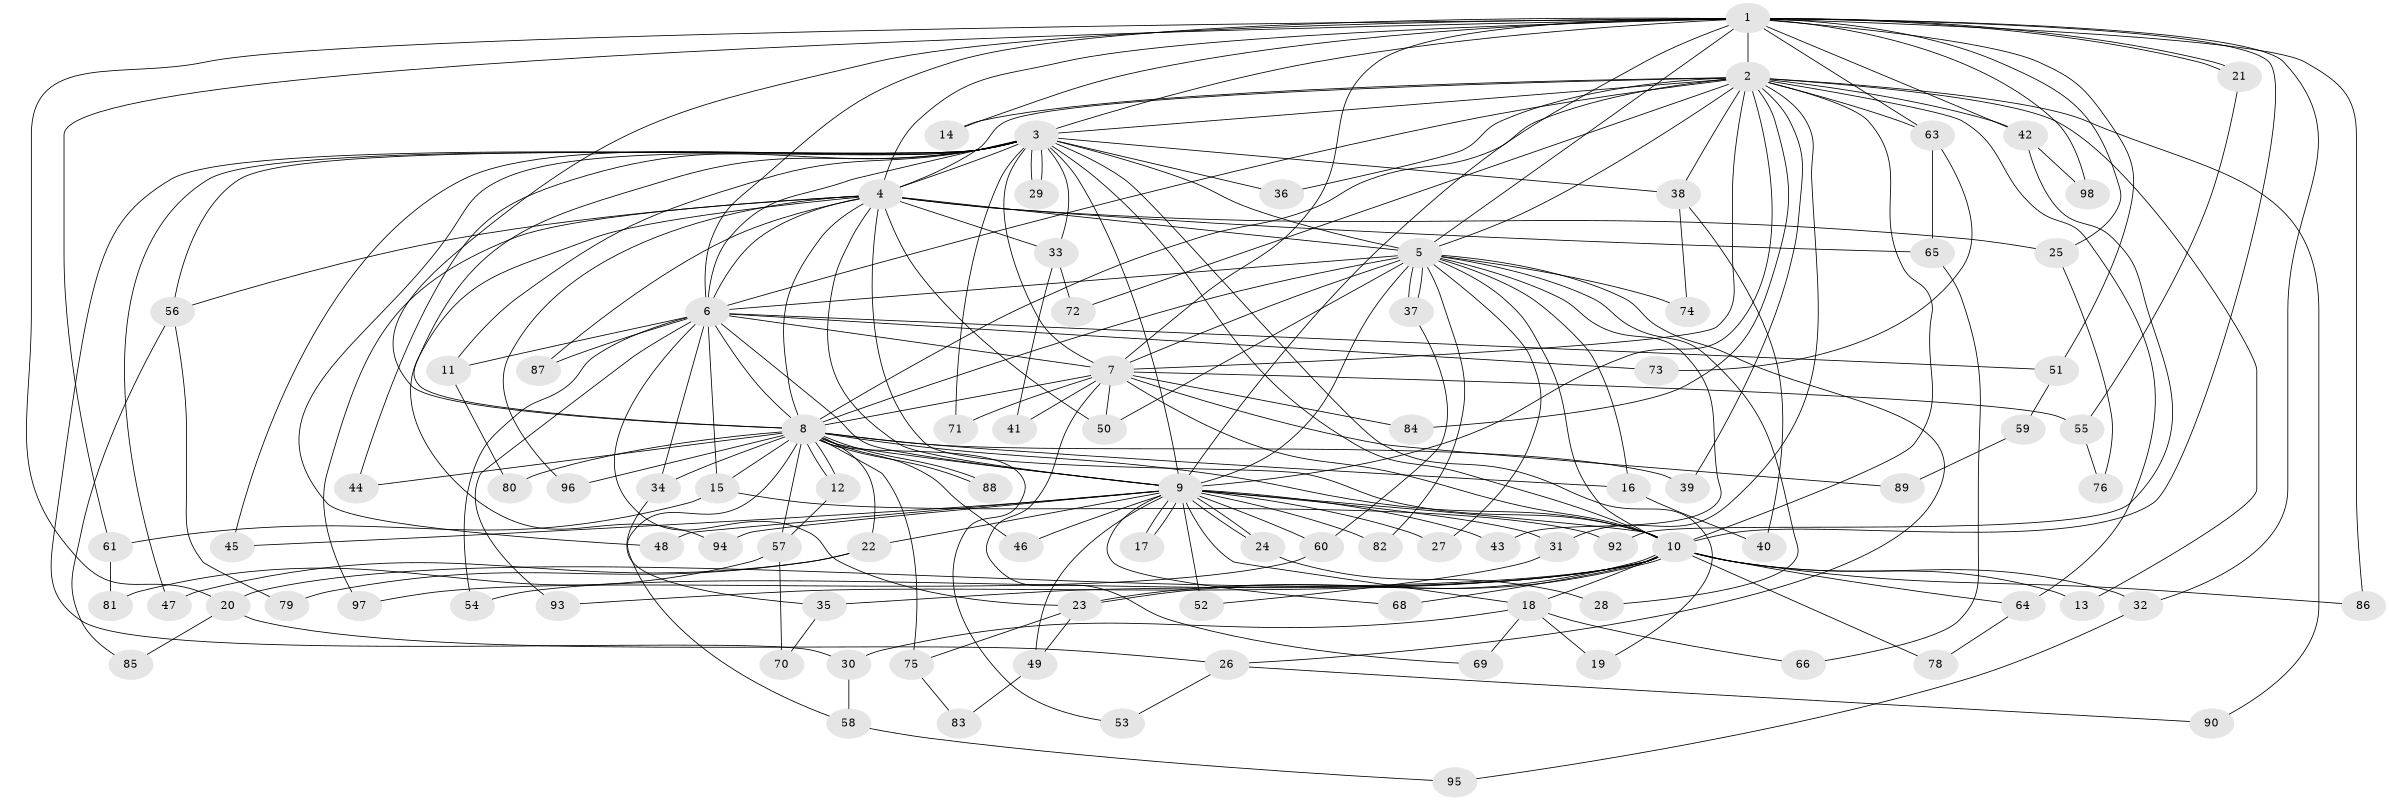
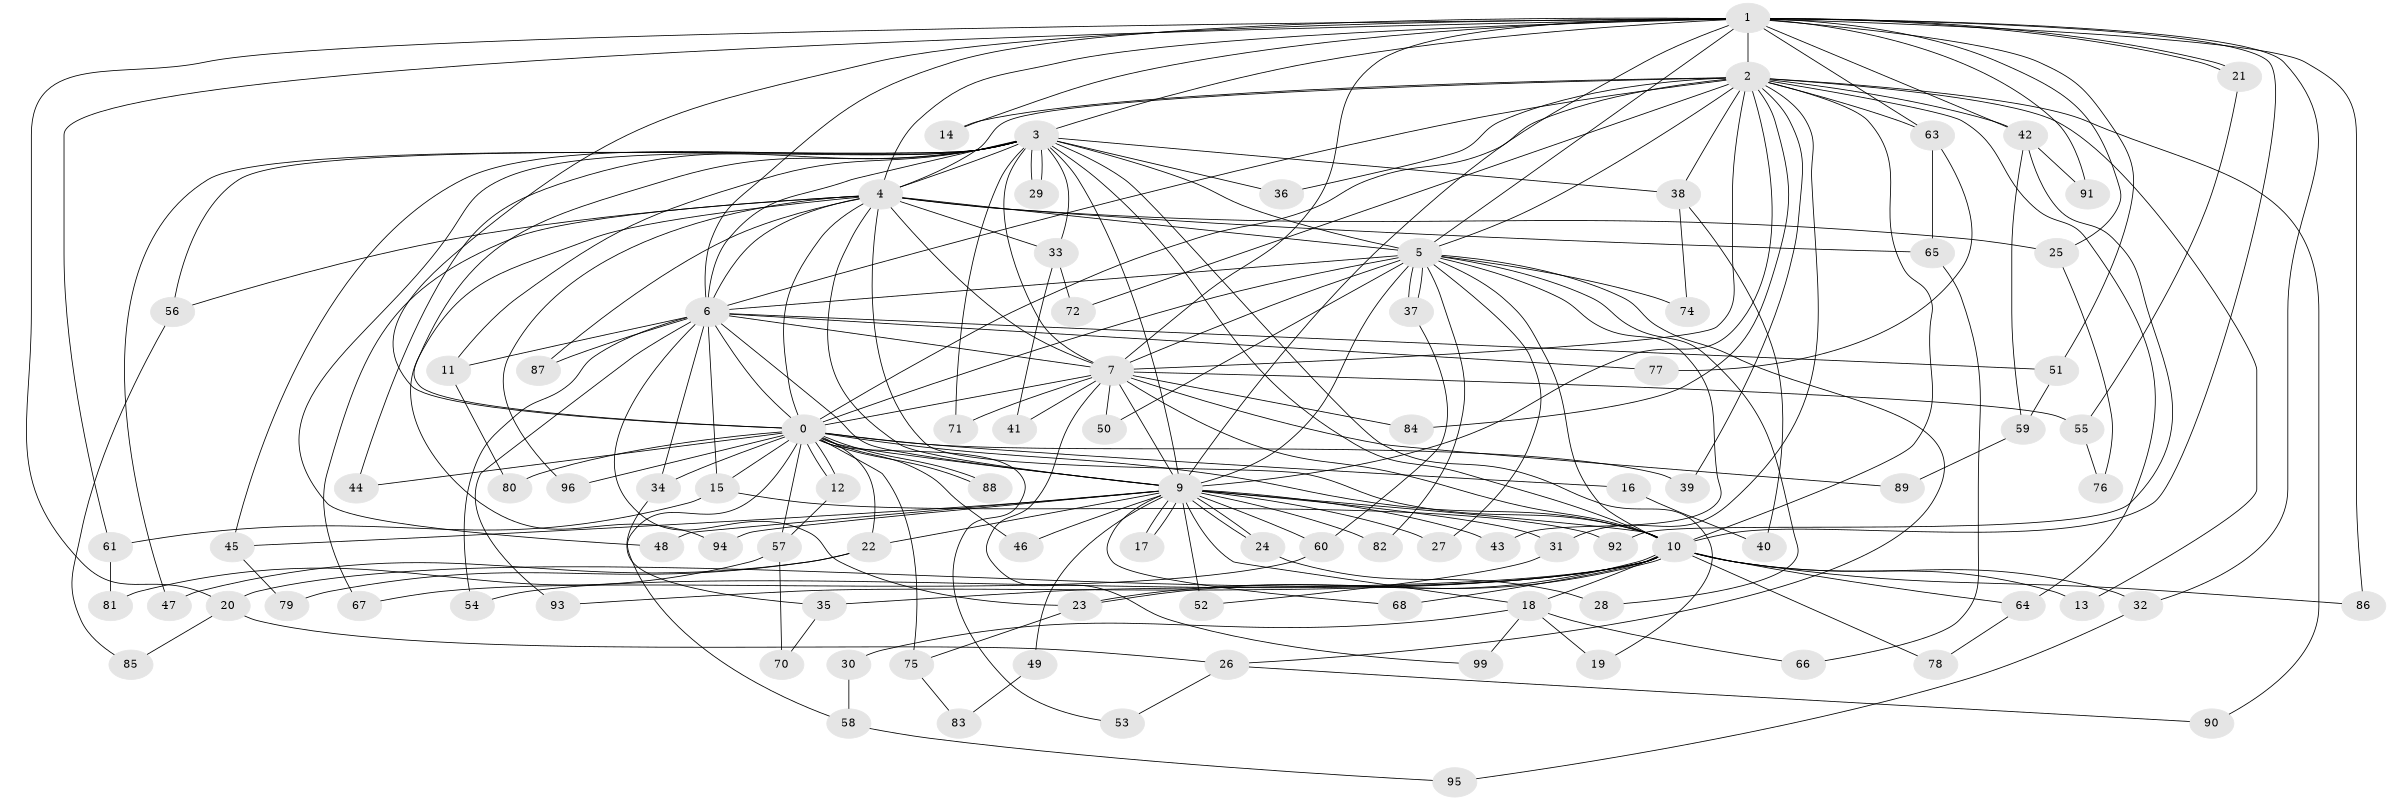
(1392, 106) -> none
(2088, 194) -> (2088, 194)
none -> (2012, 282)
(1572, 333) -> none
(981, 339) -> (982, 299)
(82, 344) -> none
(1657, 371) -> (1657, 371)
(804, 430) -> (804, 430)
none -> (1146, 430)
(187, 484) -> (266, 583)
(360, 606) -> (360, 606)
(1057, 635) -> none
(1481, 665) -> (1481, 665)
